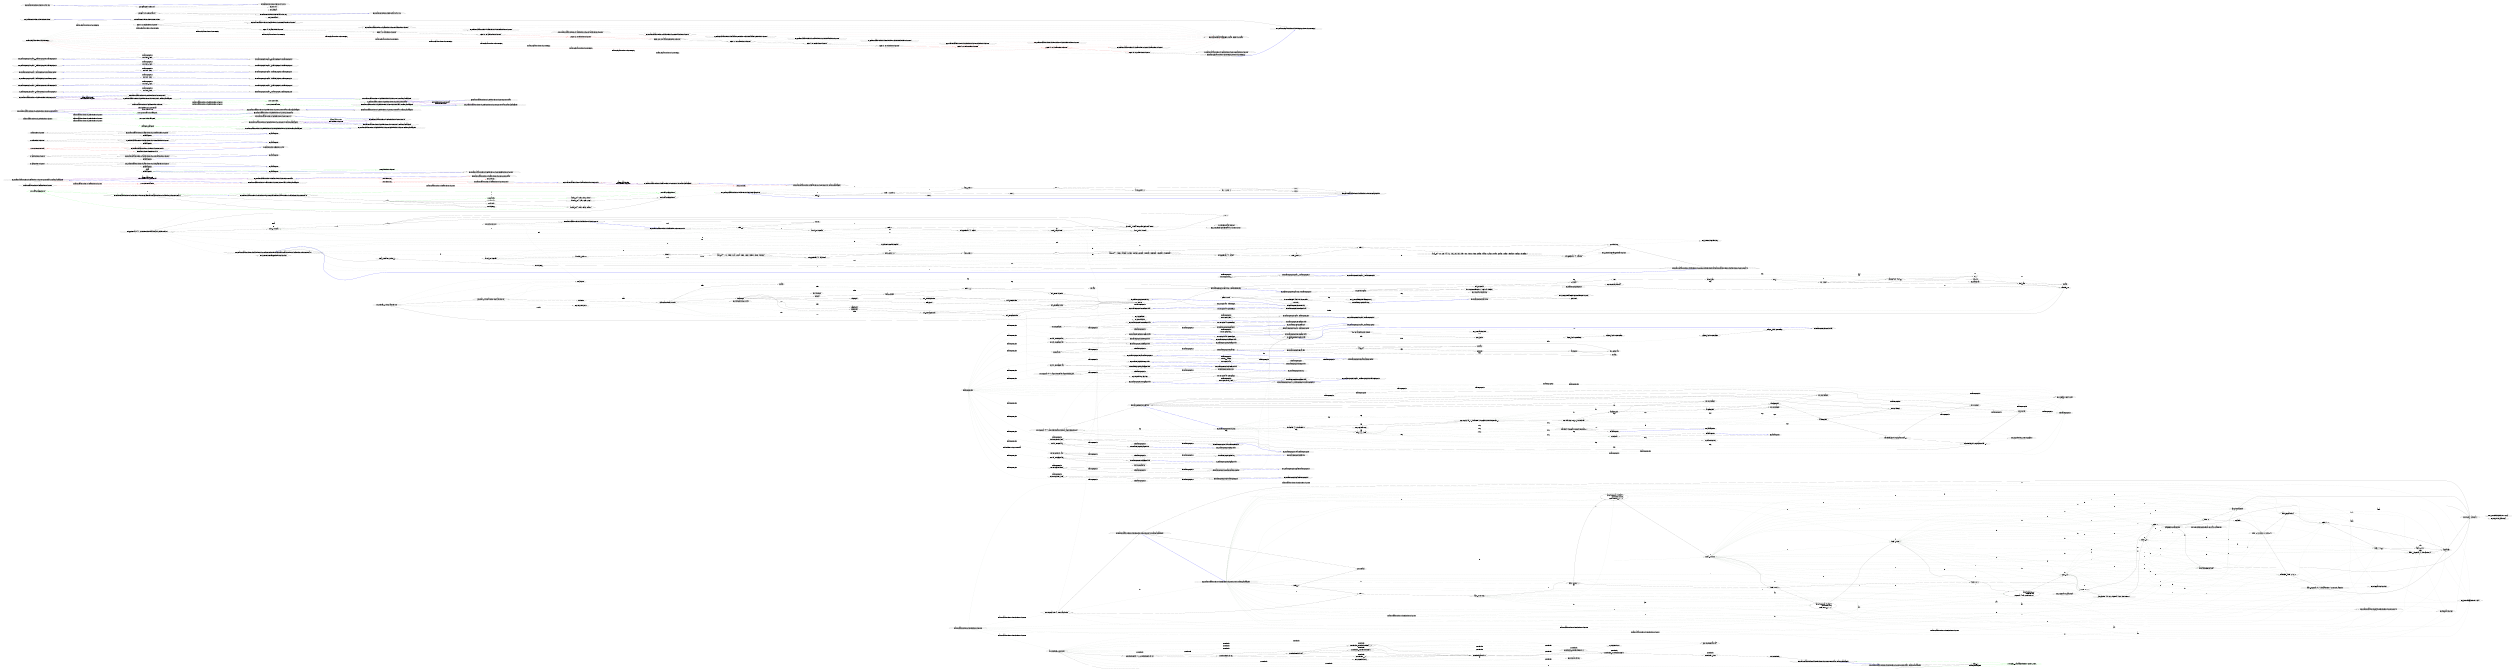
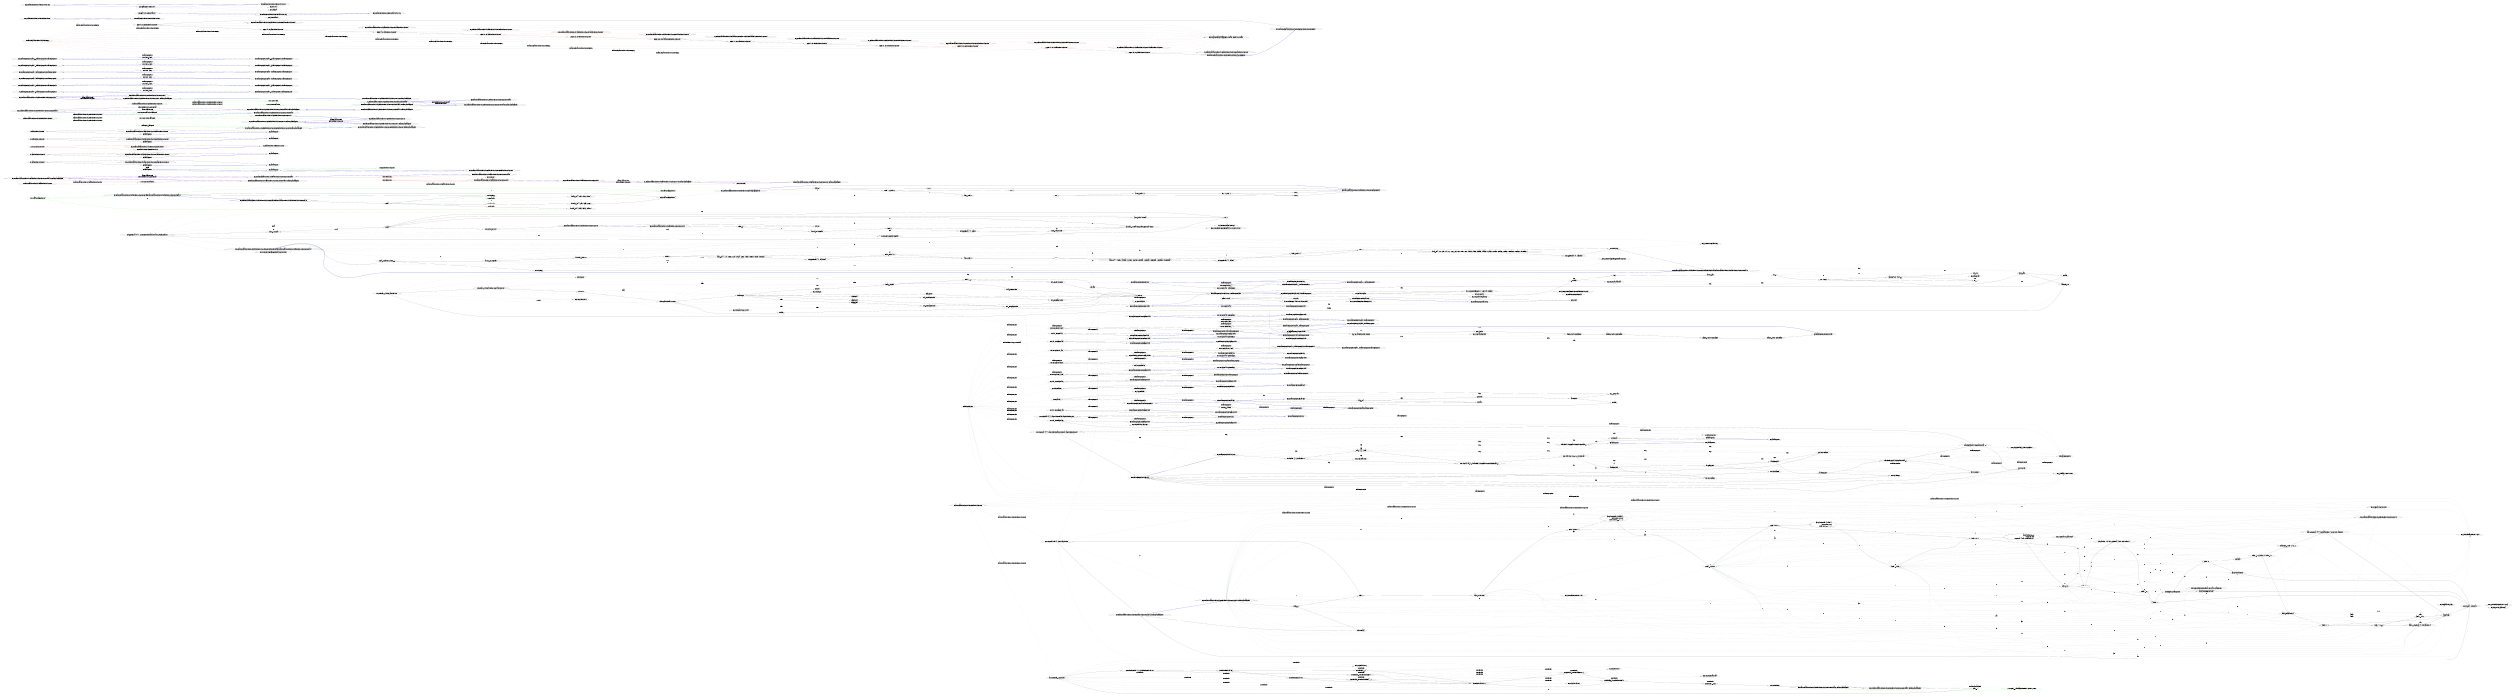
(1614, 447) -> (1614, 434)
none -> (1574, 596)
(1480, 657) -> (1480, 670)
